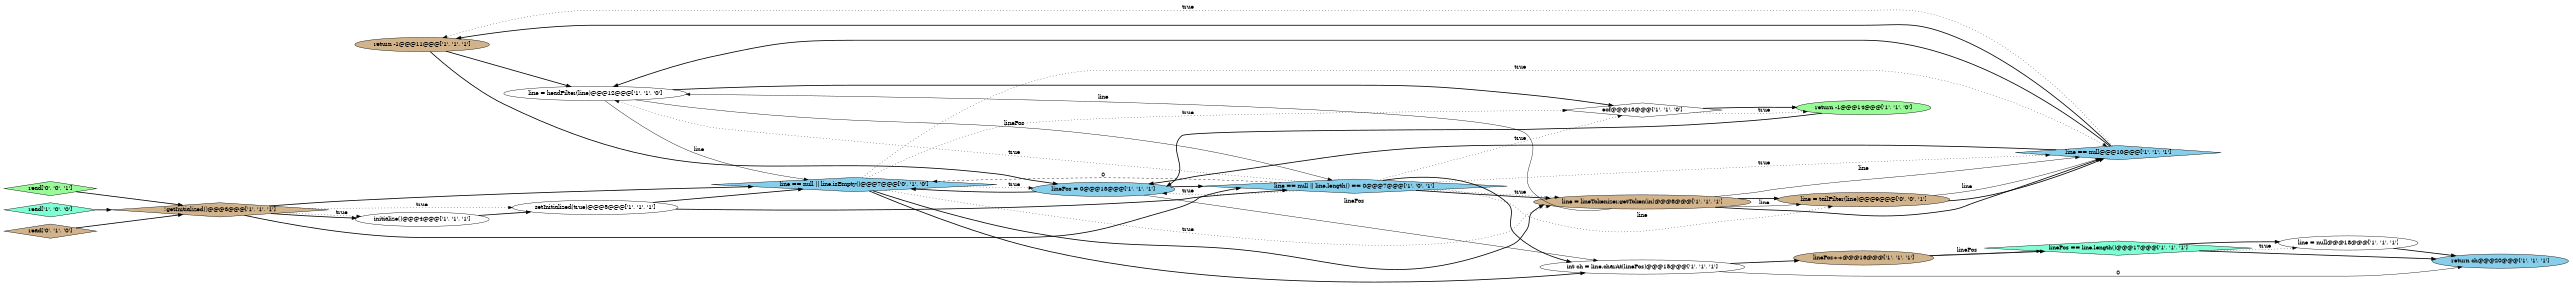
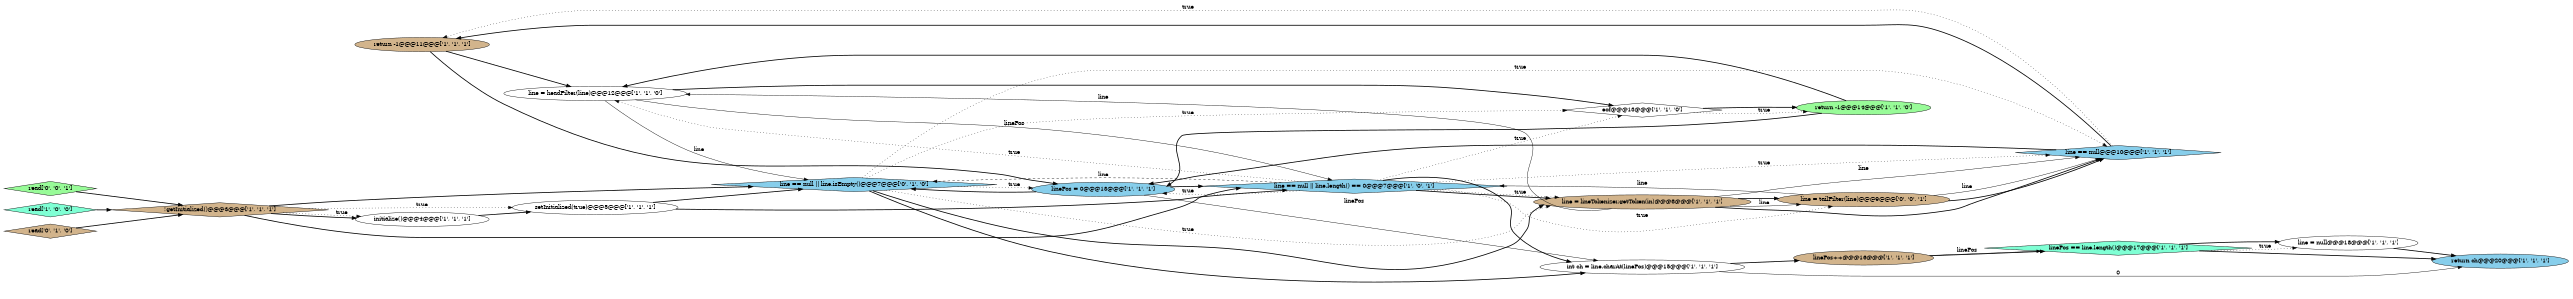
(1374, 40) -> (1238, 55)
(1103, 175) -> (1103, 175)
none -> (1654, 188)
(1642, 216) -> (1642, 216)
